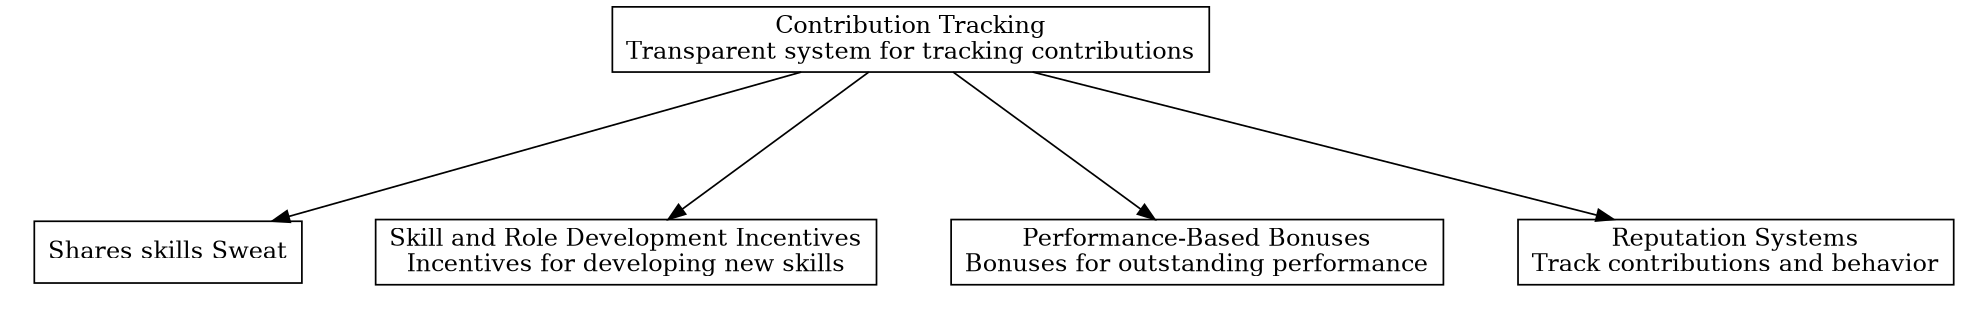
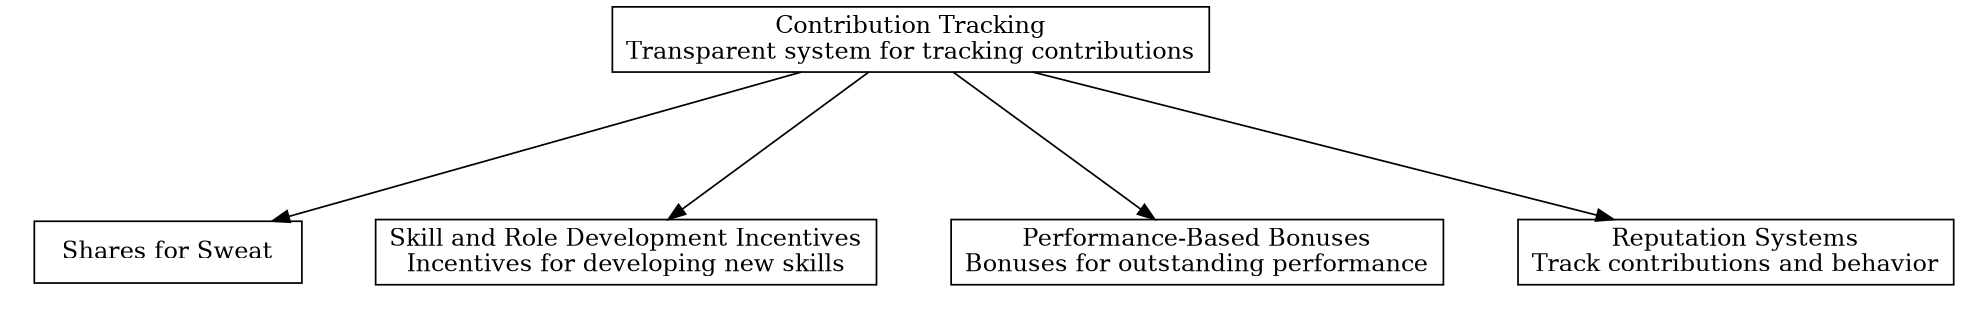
(168, 252) -> (168, 252)
